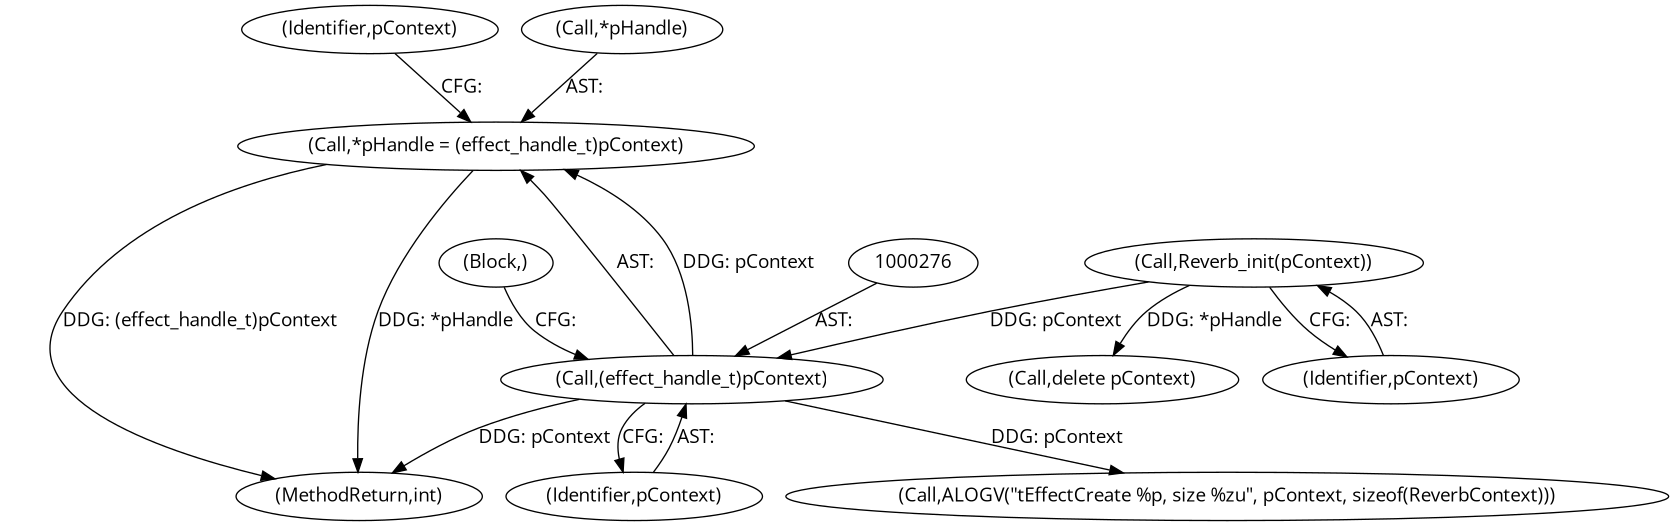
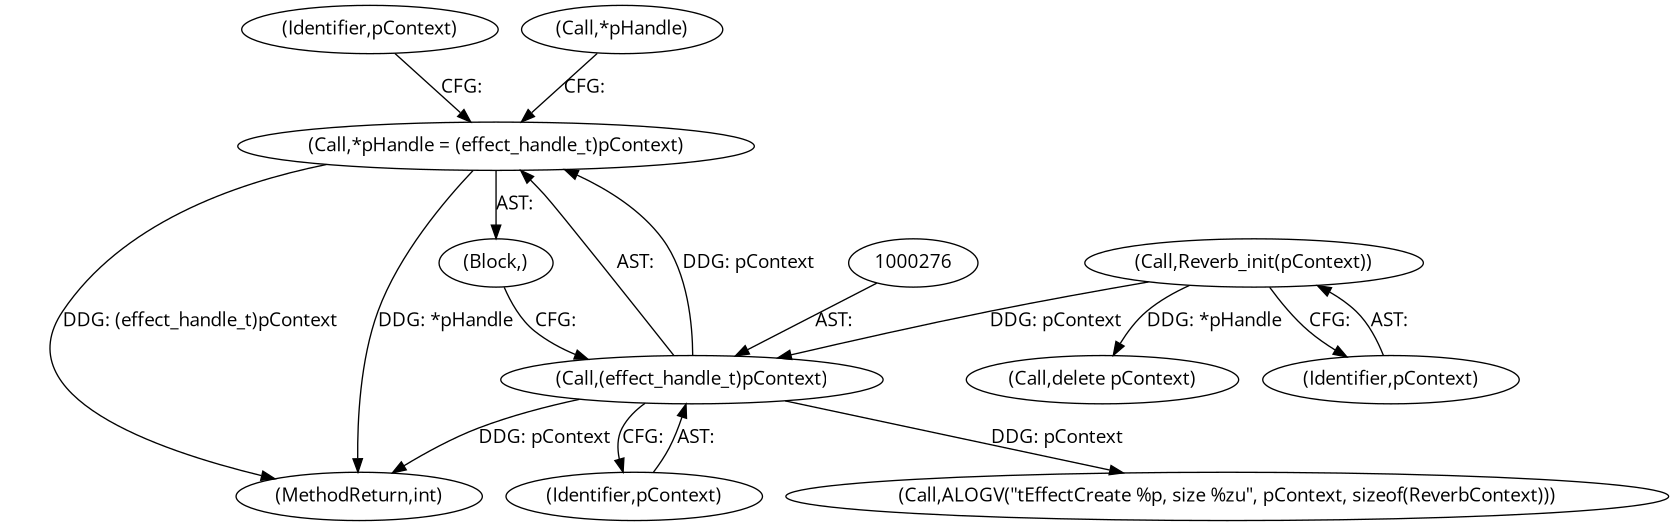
(587, 88) -> (587, 88)
none -> (496, 198)
